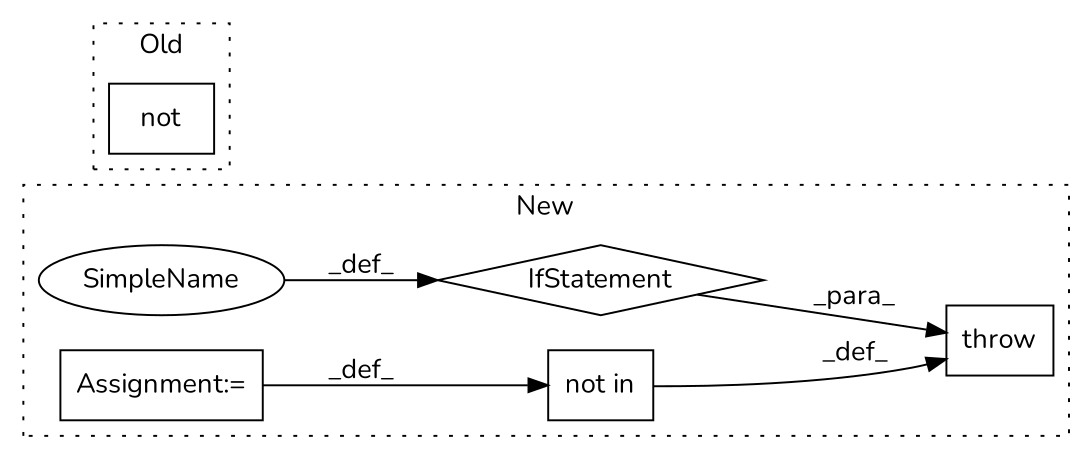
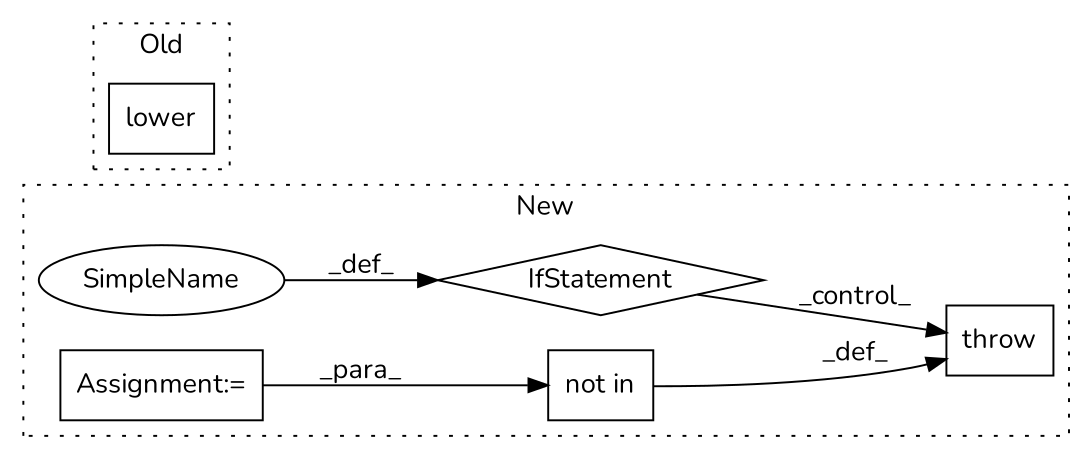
(162, 119) -> (162, 119)
(855, 297) -> (855, 297)
(361, 371) -> (361, 371)
